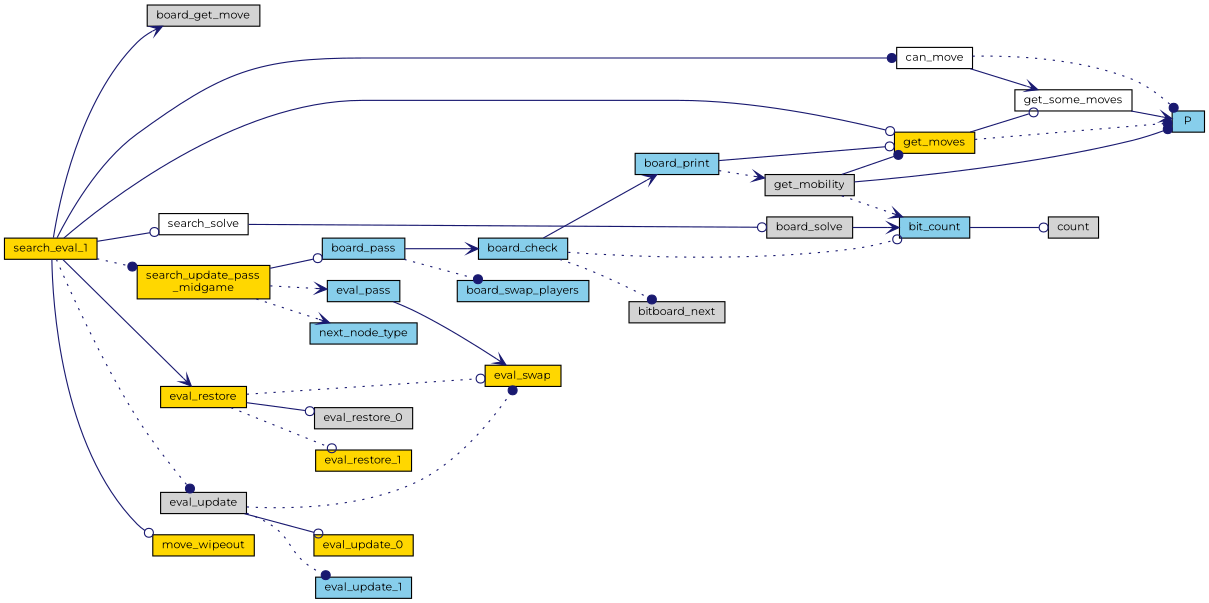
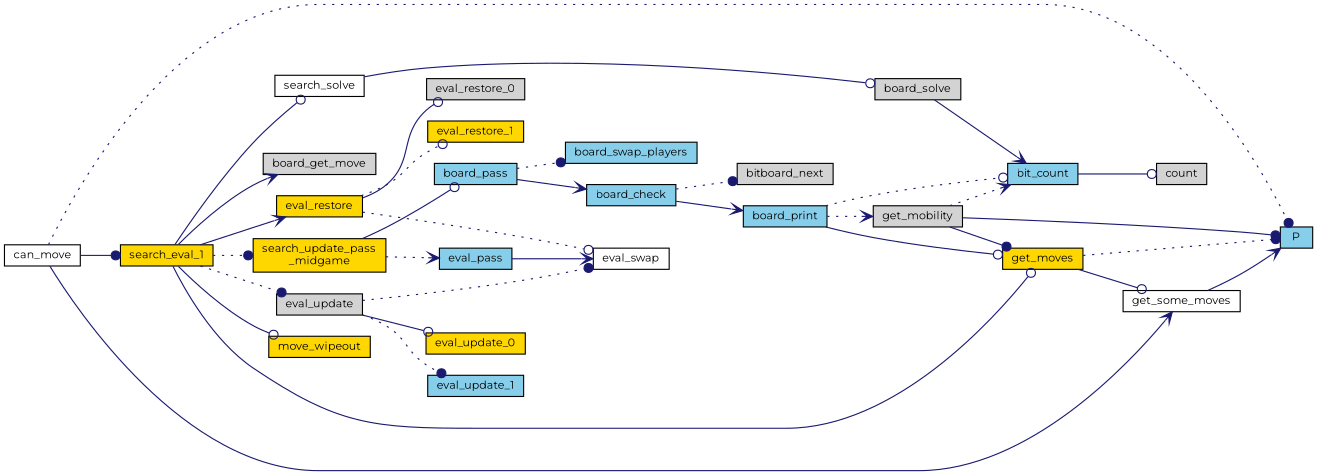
(437, 58) -> (96, 255)
(731, 257) -> (912, 189)
(364, 333) -> none
(523, 376) -> (631, 259)
